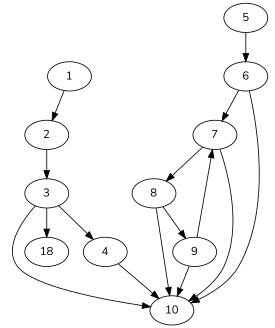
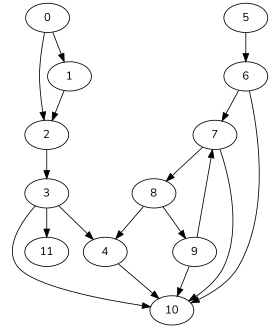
none -> (48, 18)
(162, 248) -> (132, 220)
(47, 252) -> (47, 252)
